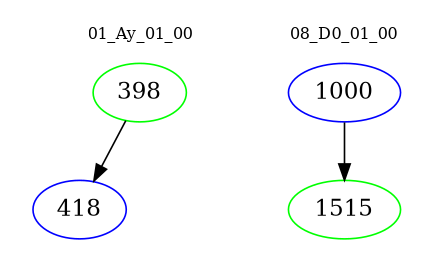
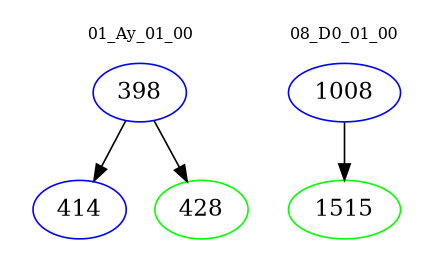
(140, 93) -> (140, 93)
(344, 93) -> (344, 93)
(80, 210) -> (80, 210)
none -> (202, 210)
